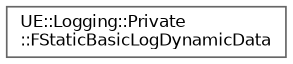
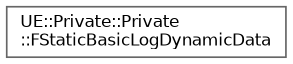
(146, 32) -> (146, 32)
